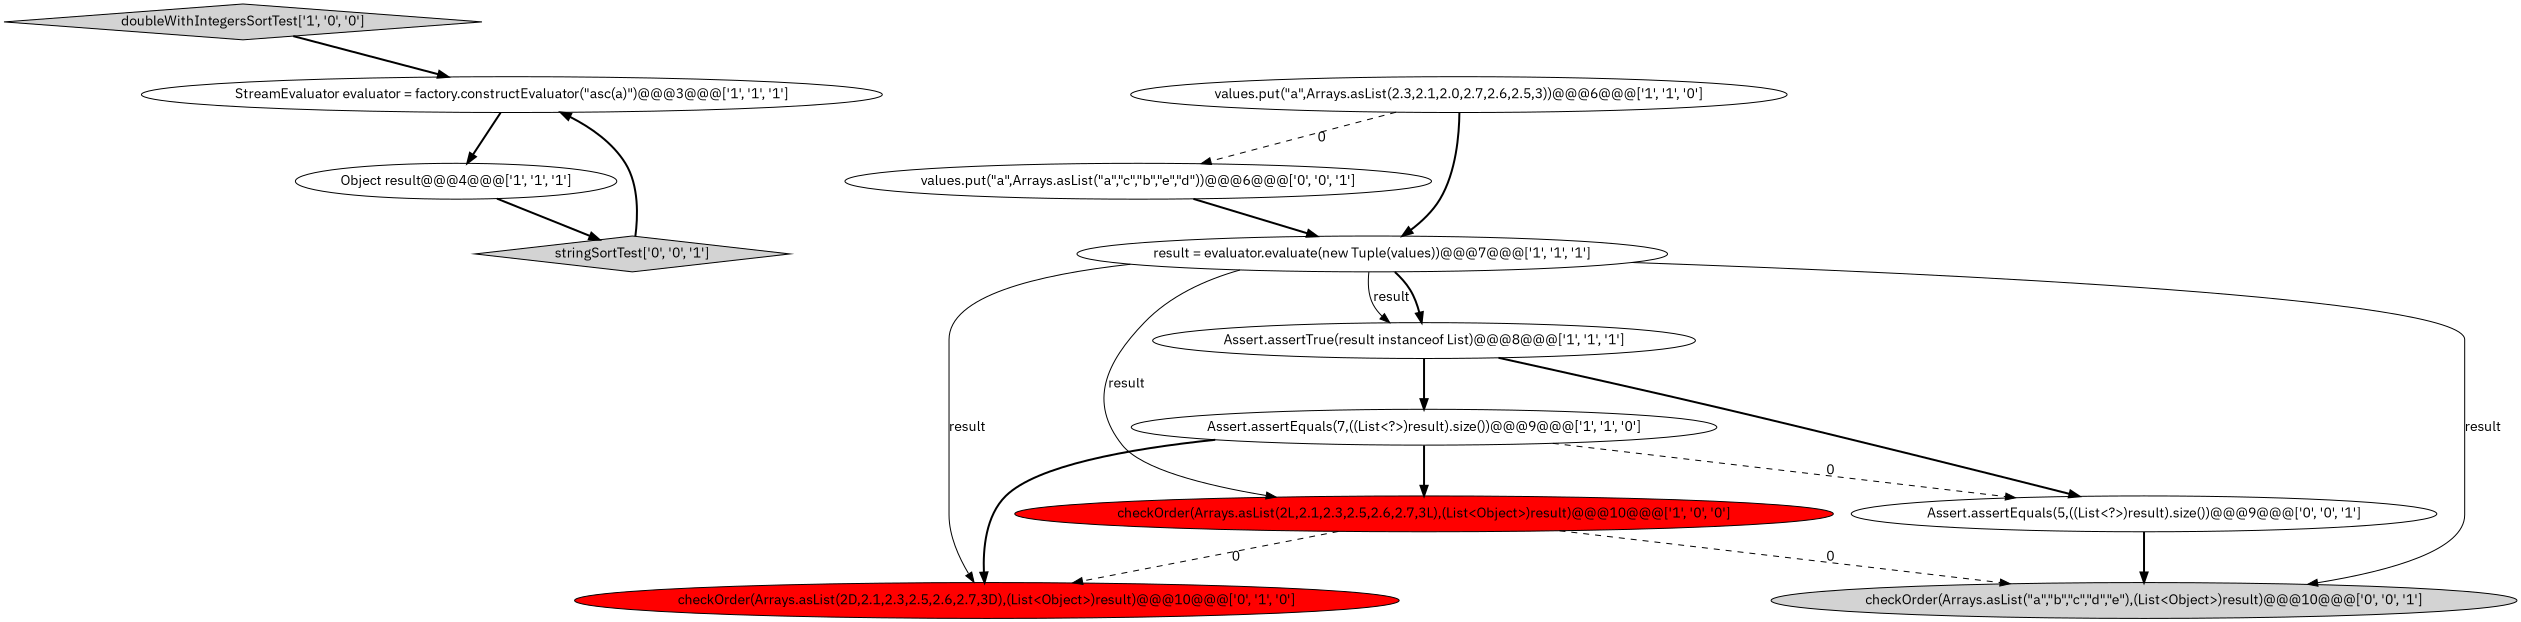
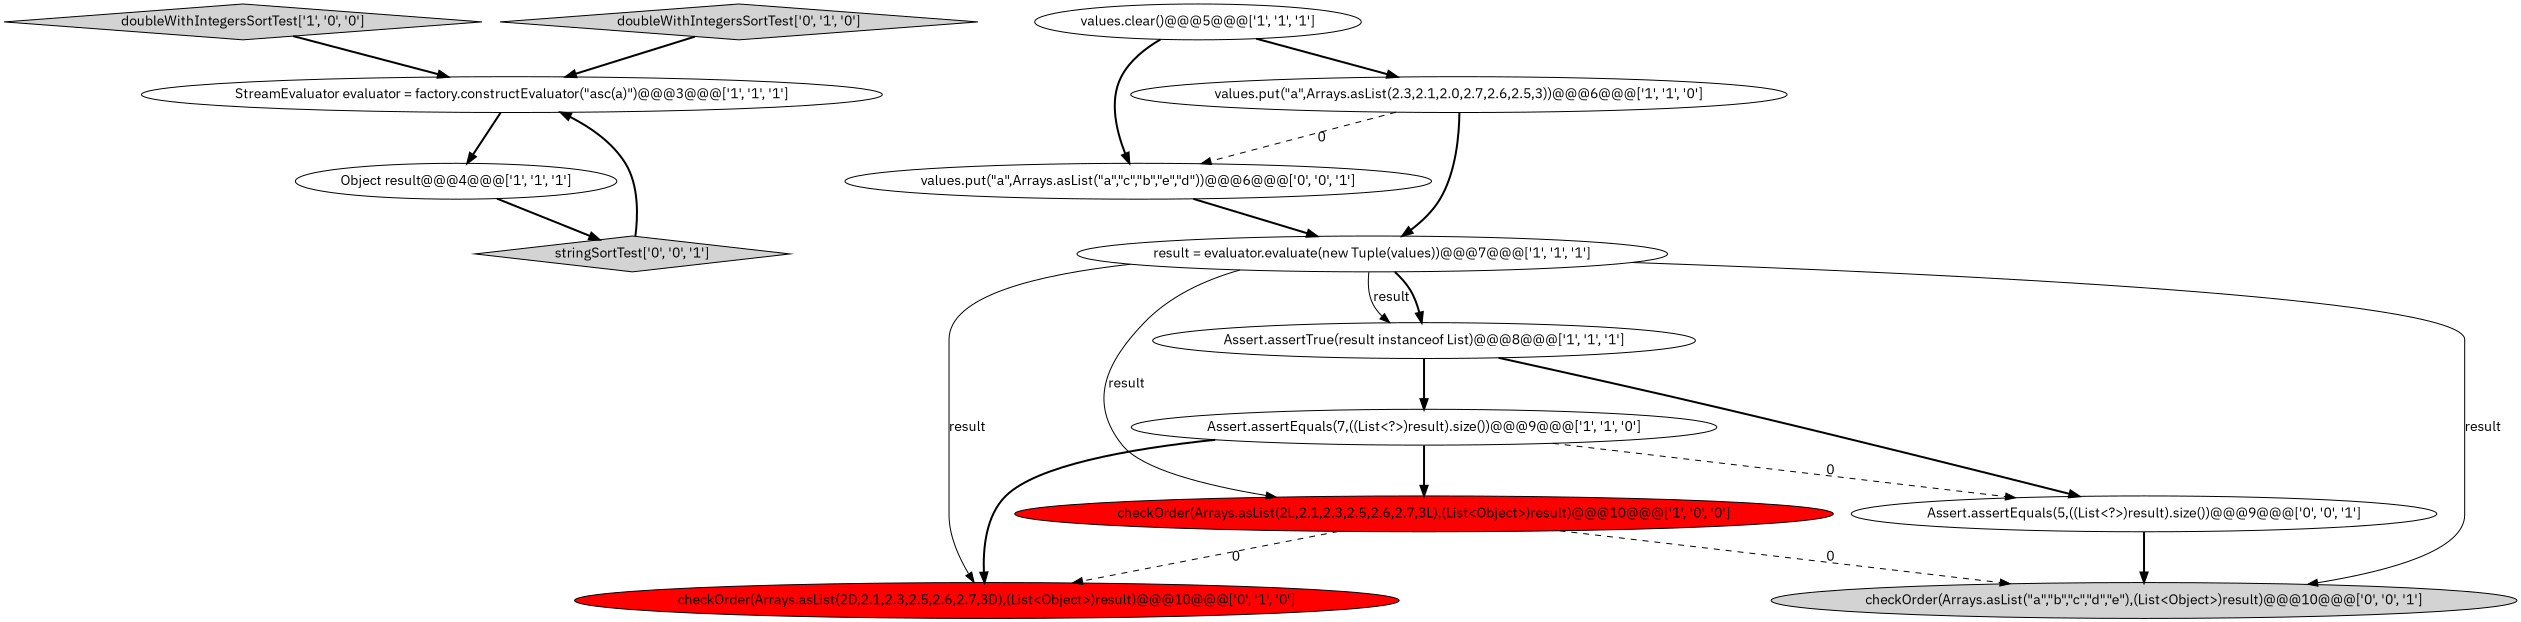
none -> (739, 22)
none -> (1198, 22)
